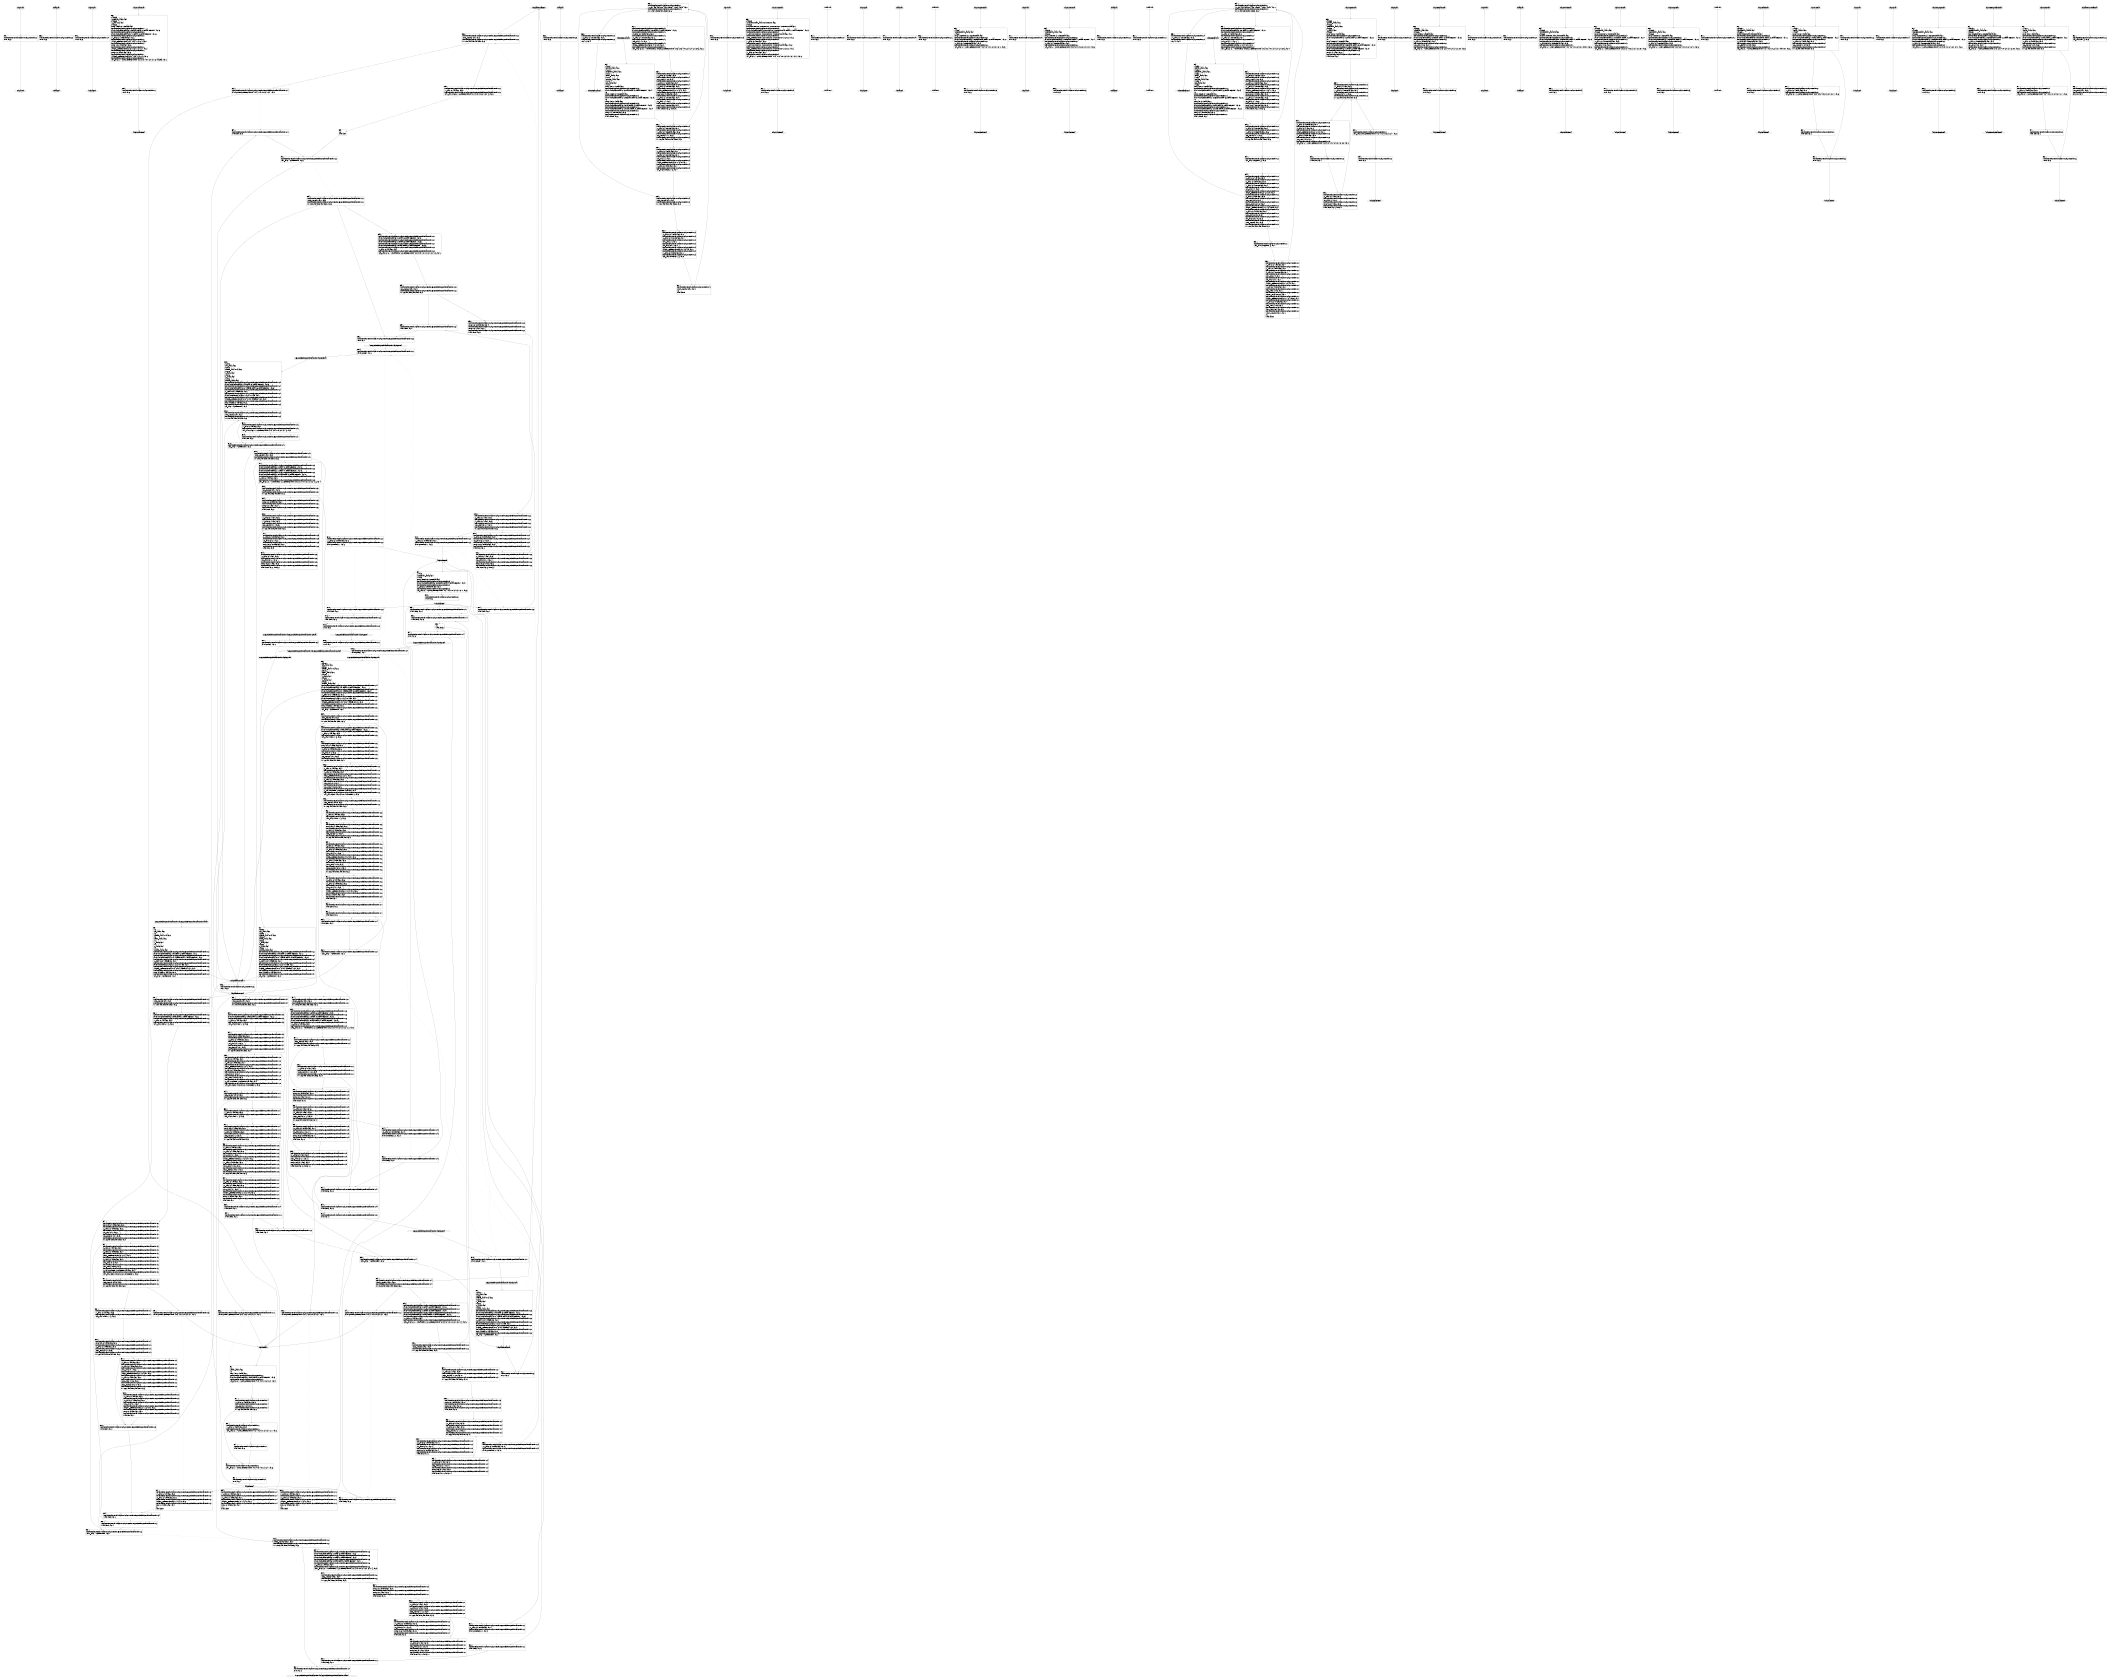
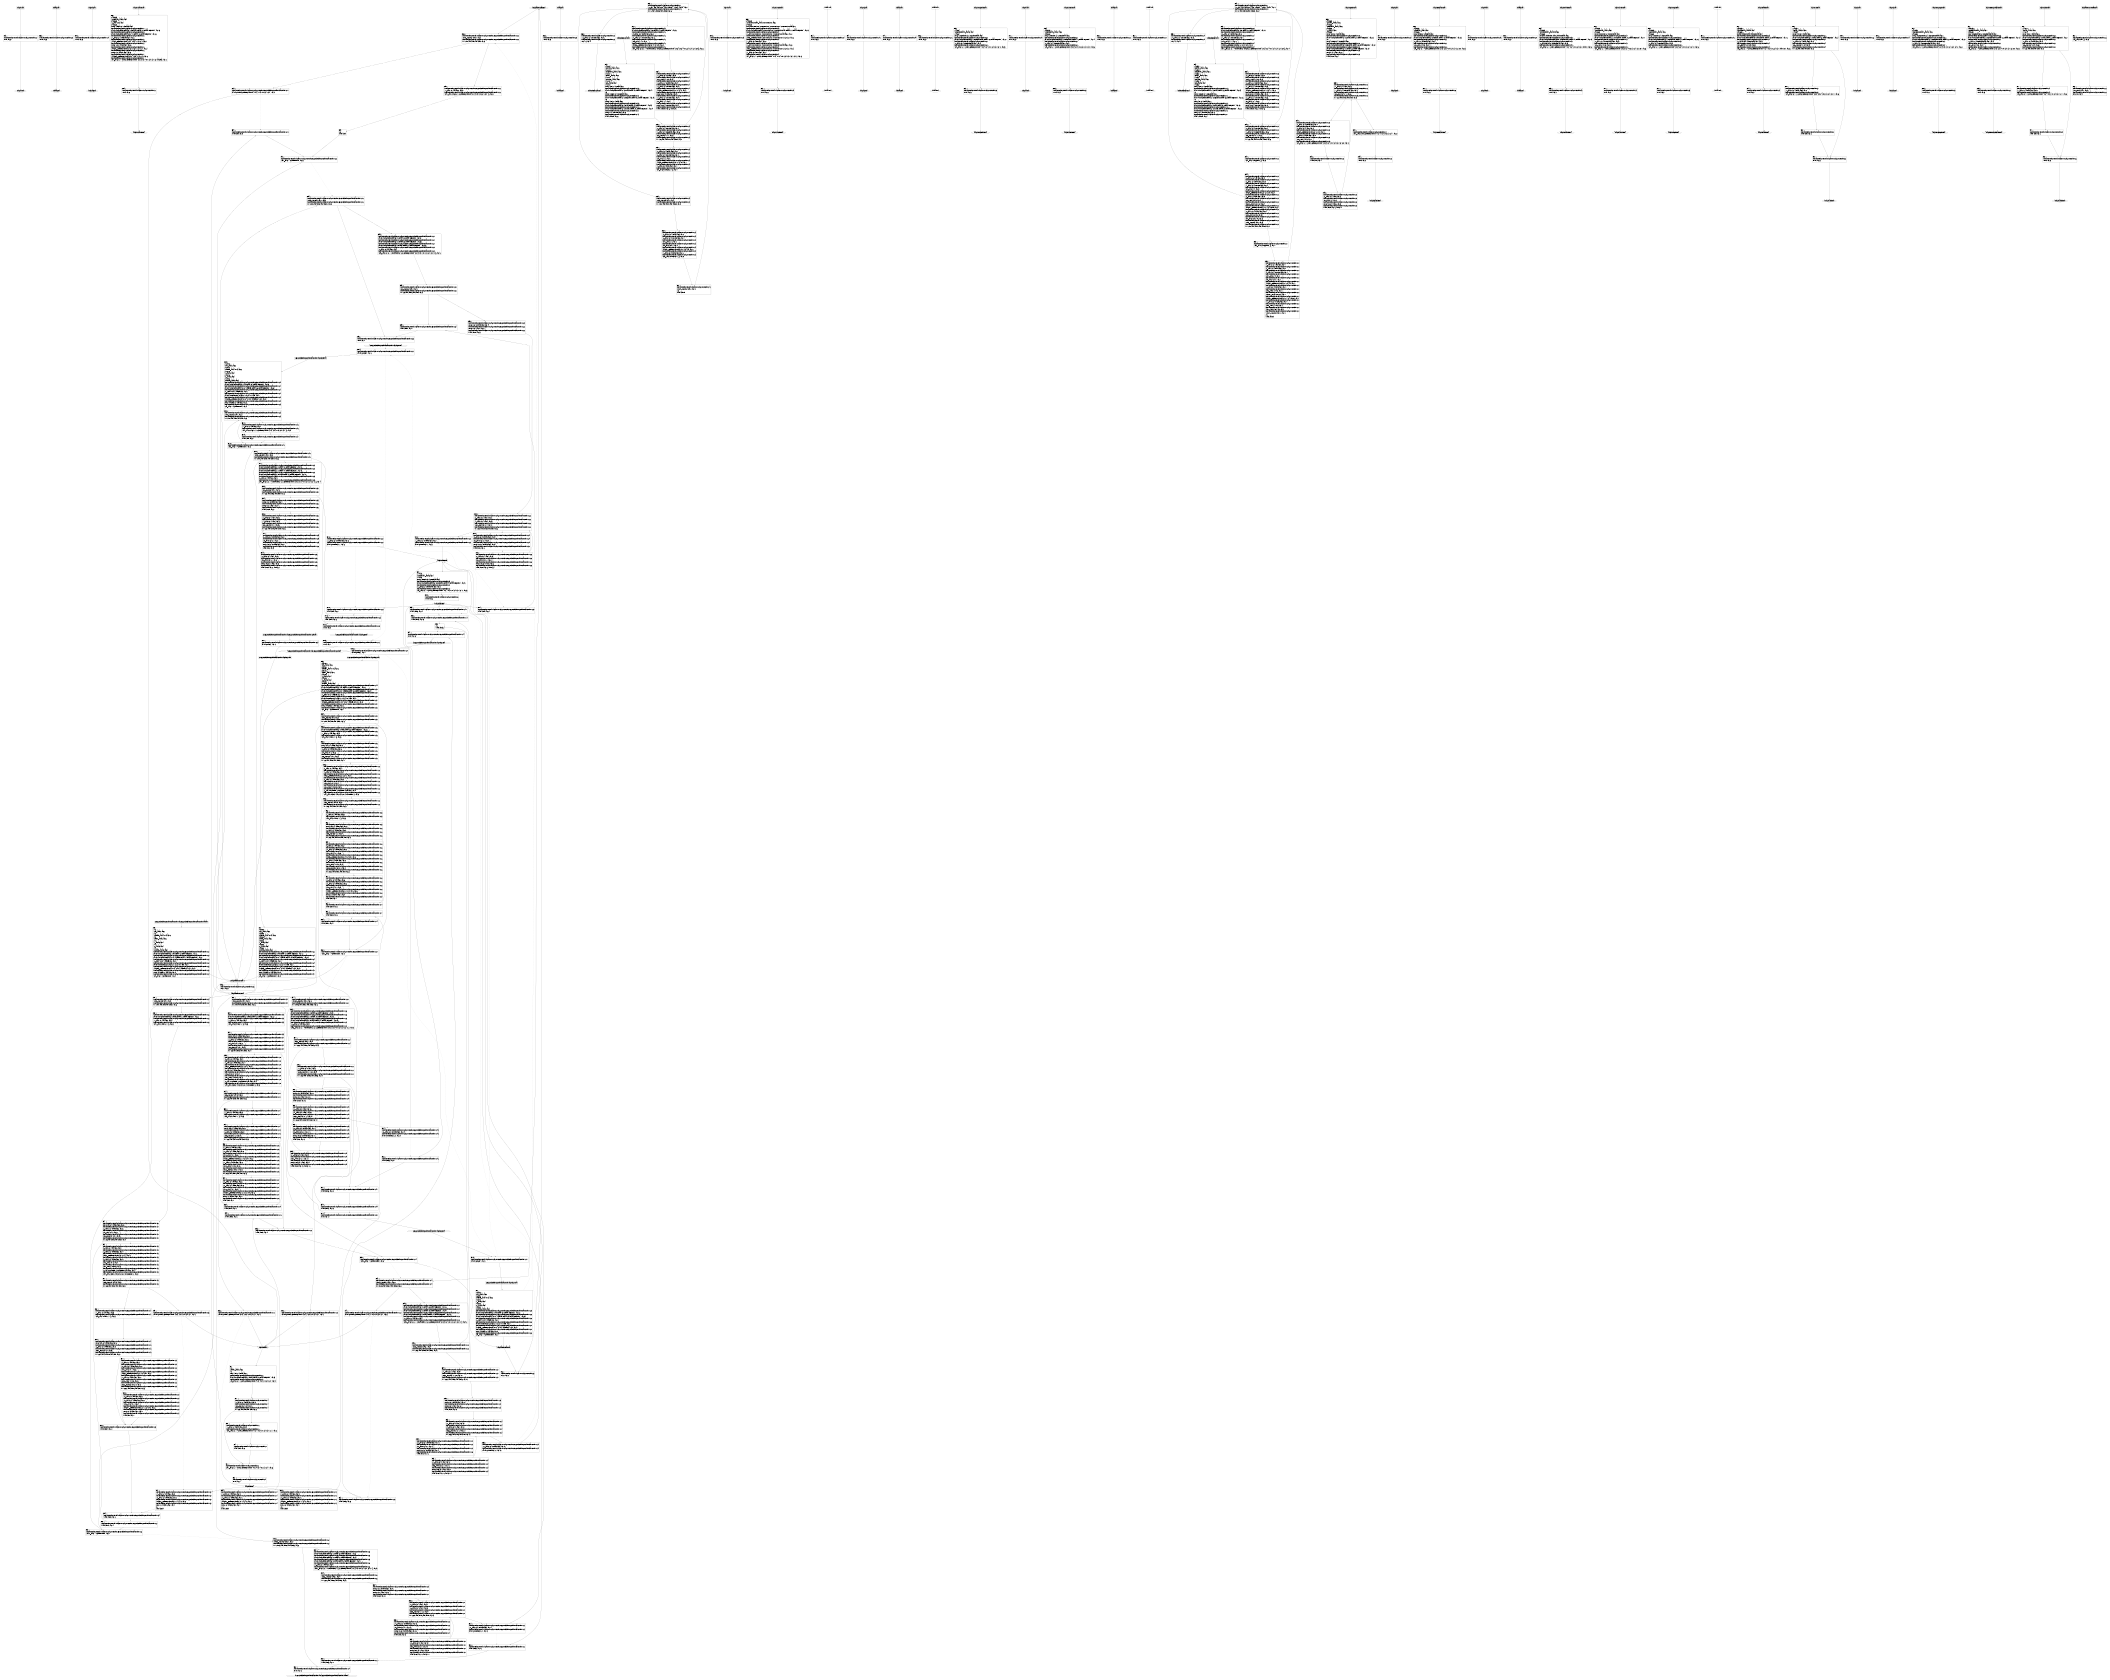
(471, 38) -> (472, 38)
